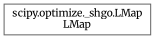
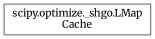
(77, 19) -> (77, 19)
